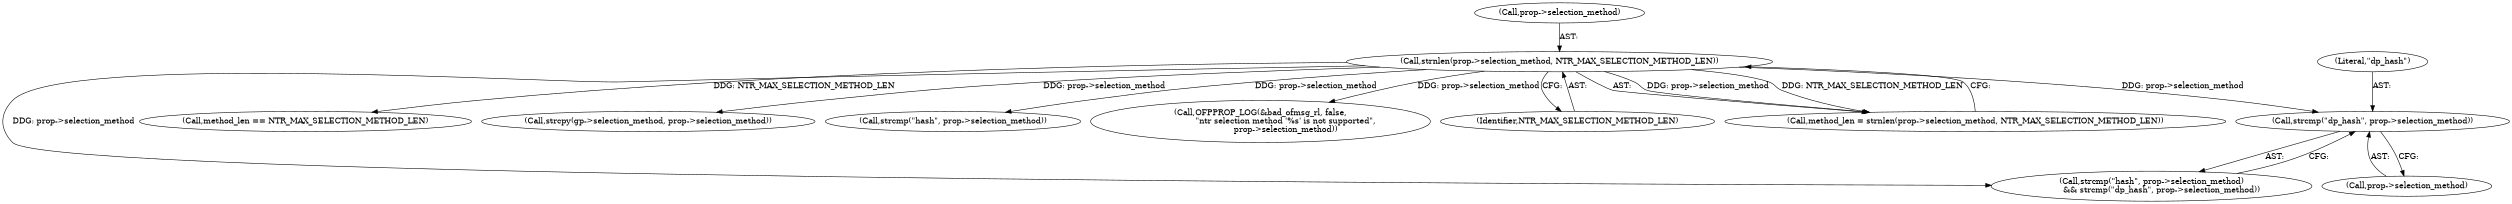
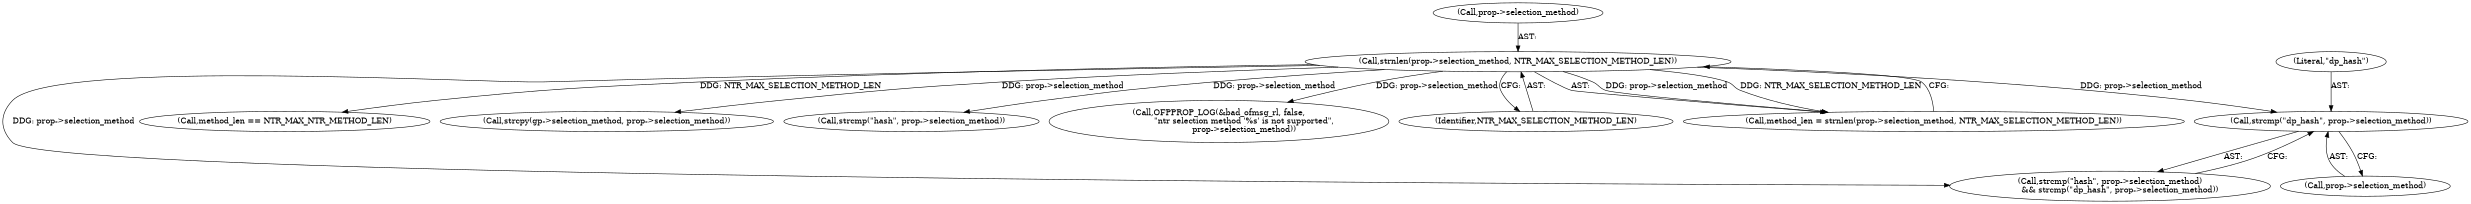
(305, 121) -> (285, 121)
